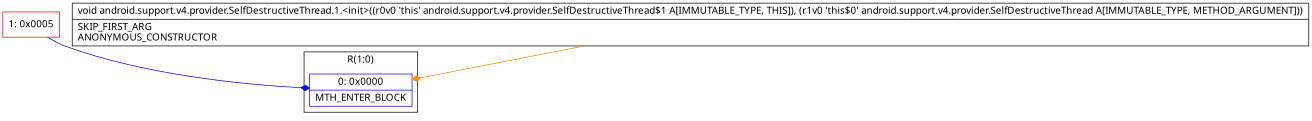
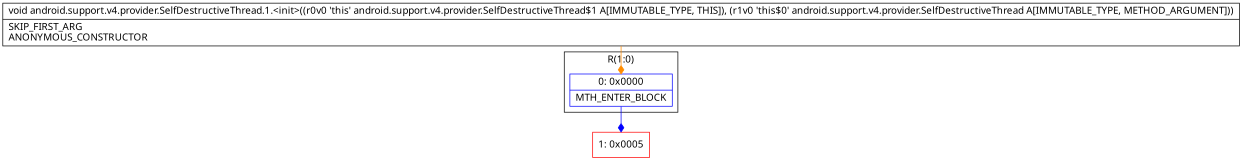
(172, 73) -> (621, 117)
